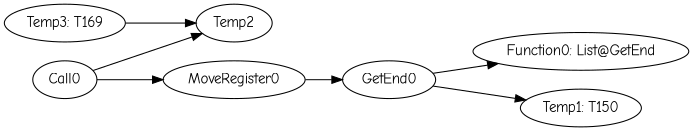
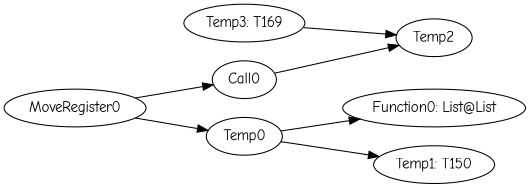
(581, 51) -> (434, 108)
(125, 80) -> (169, 92)
(389, 80) -> (244, 136)
